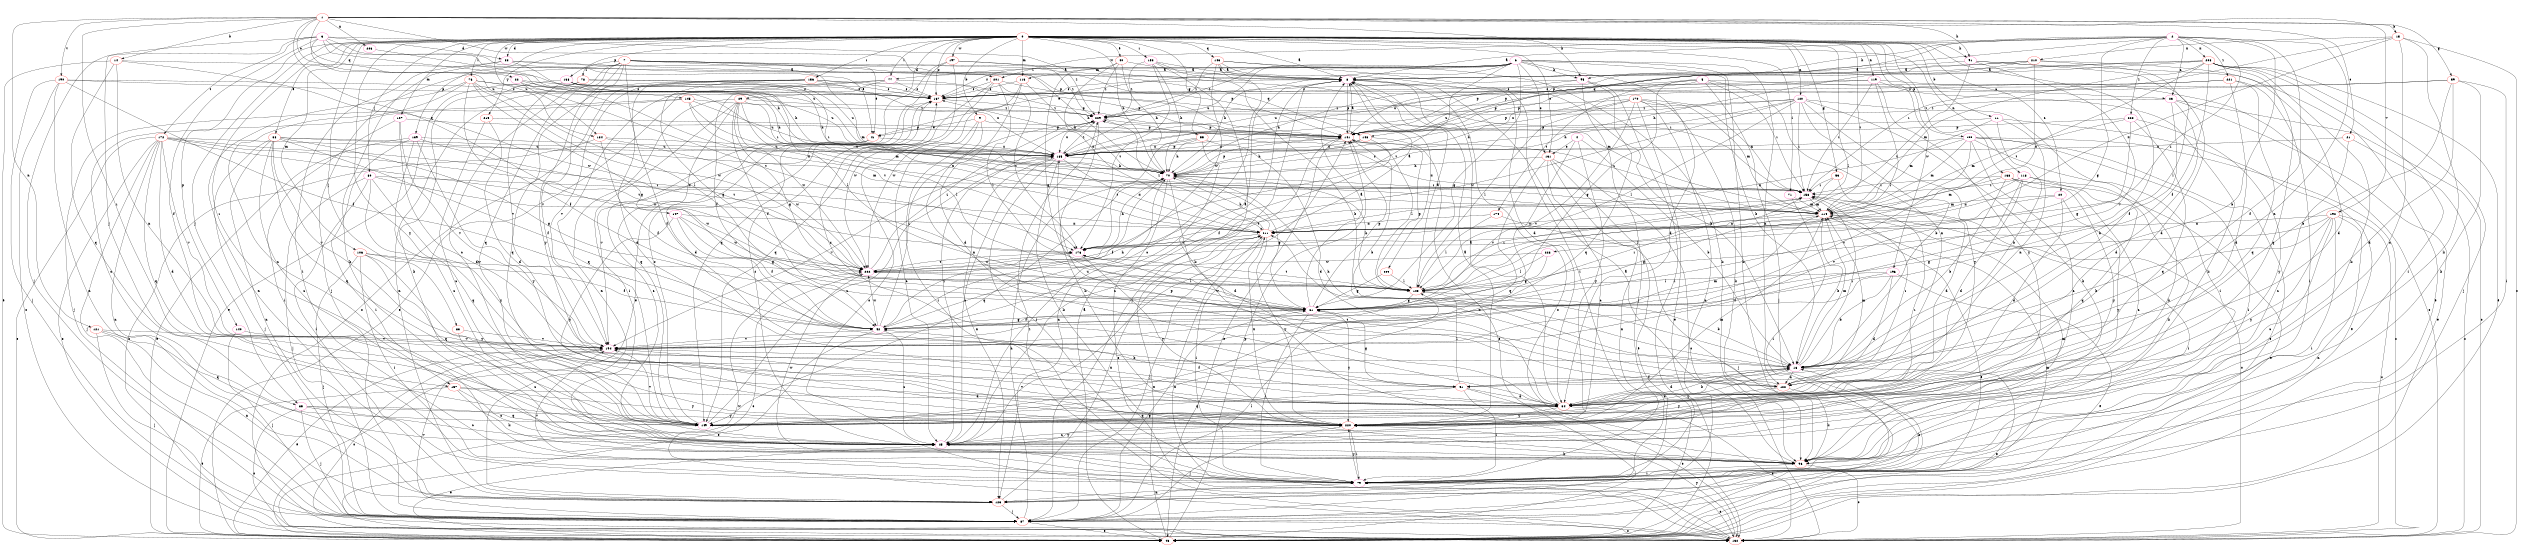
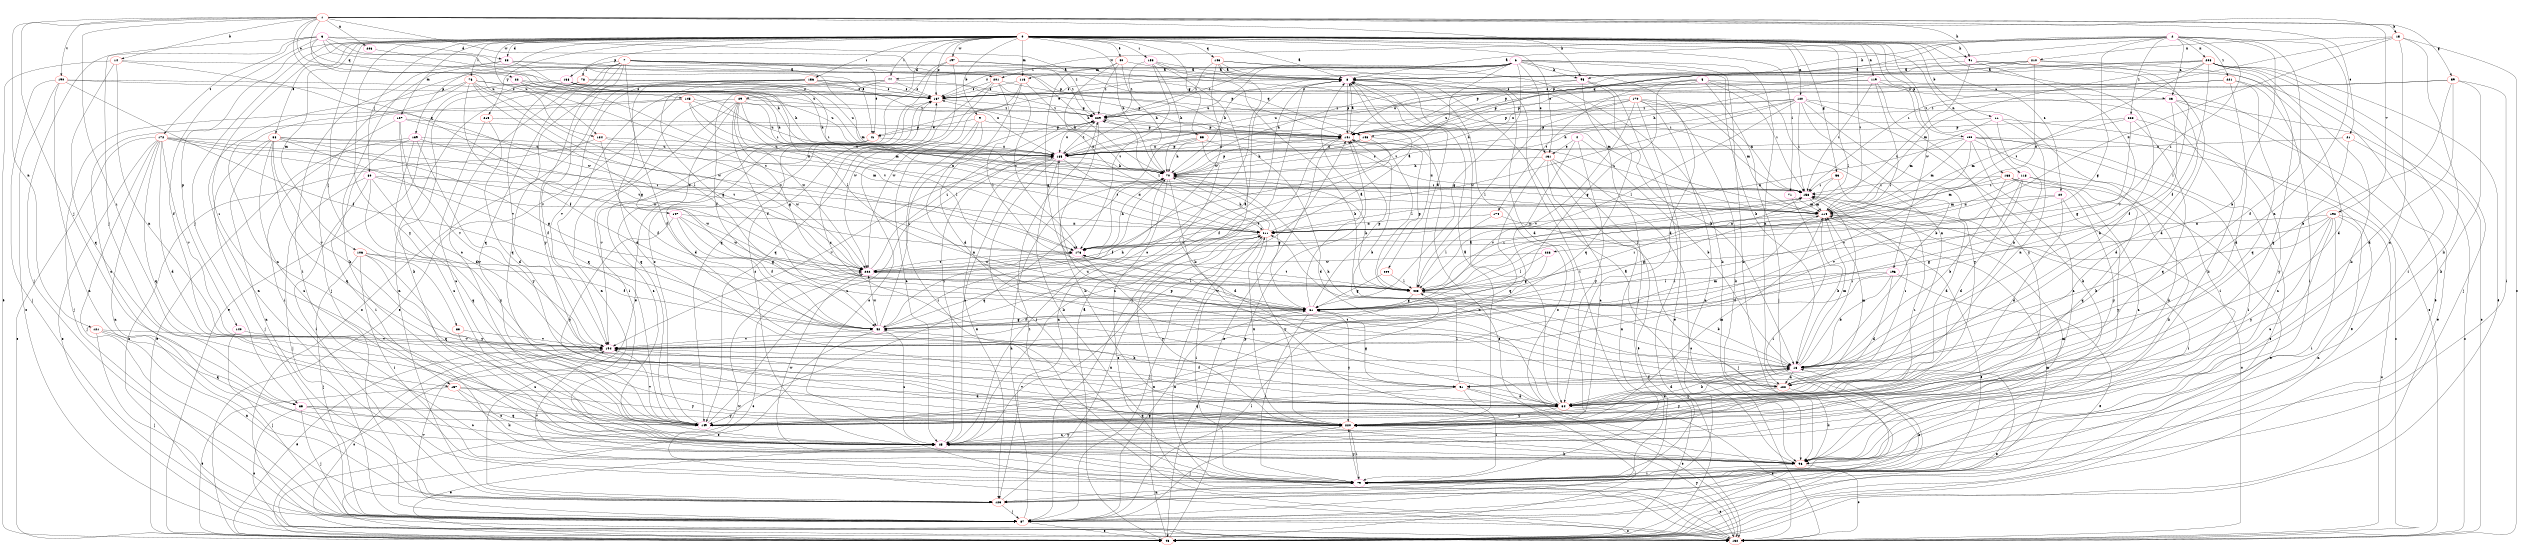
none -> (33, 129)
none -> (739, 182)
(1416, 291) -> (1416, 291)
